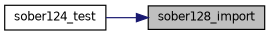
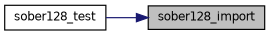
(55, 18) -> (55, 18)
